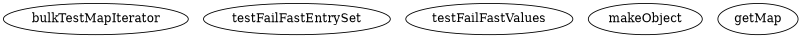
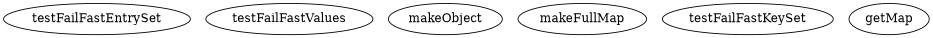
(96, 19) -> none
none -> (582, 19)
none -> (748, 19)
